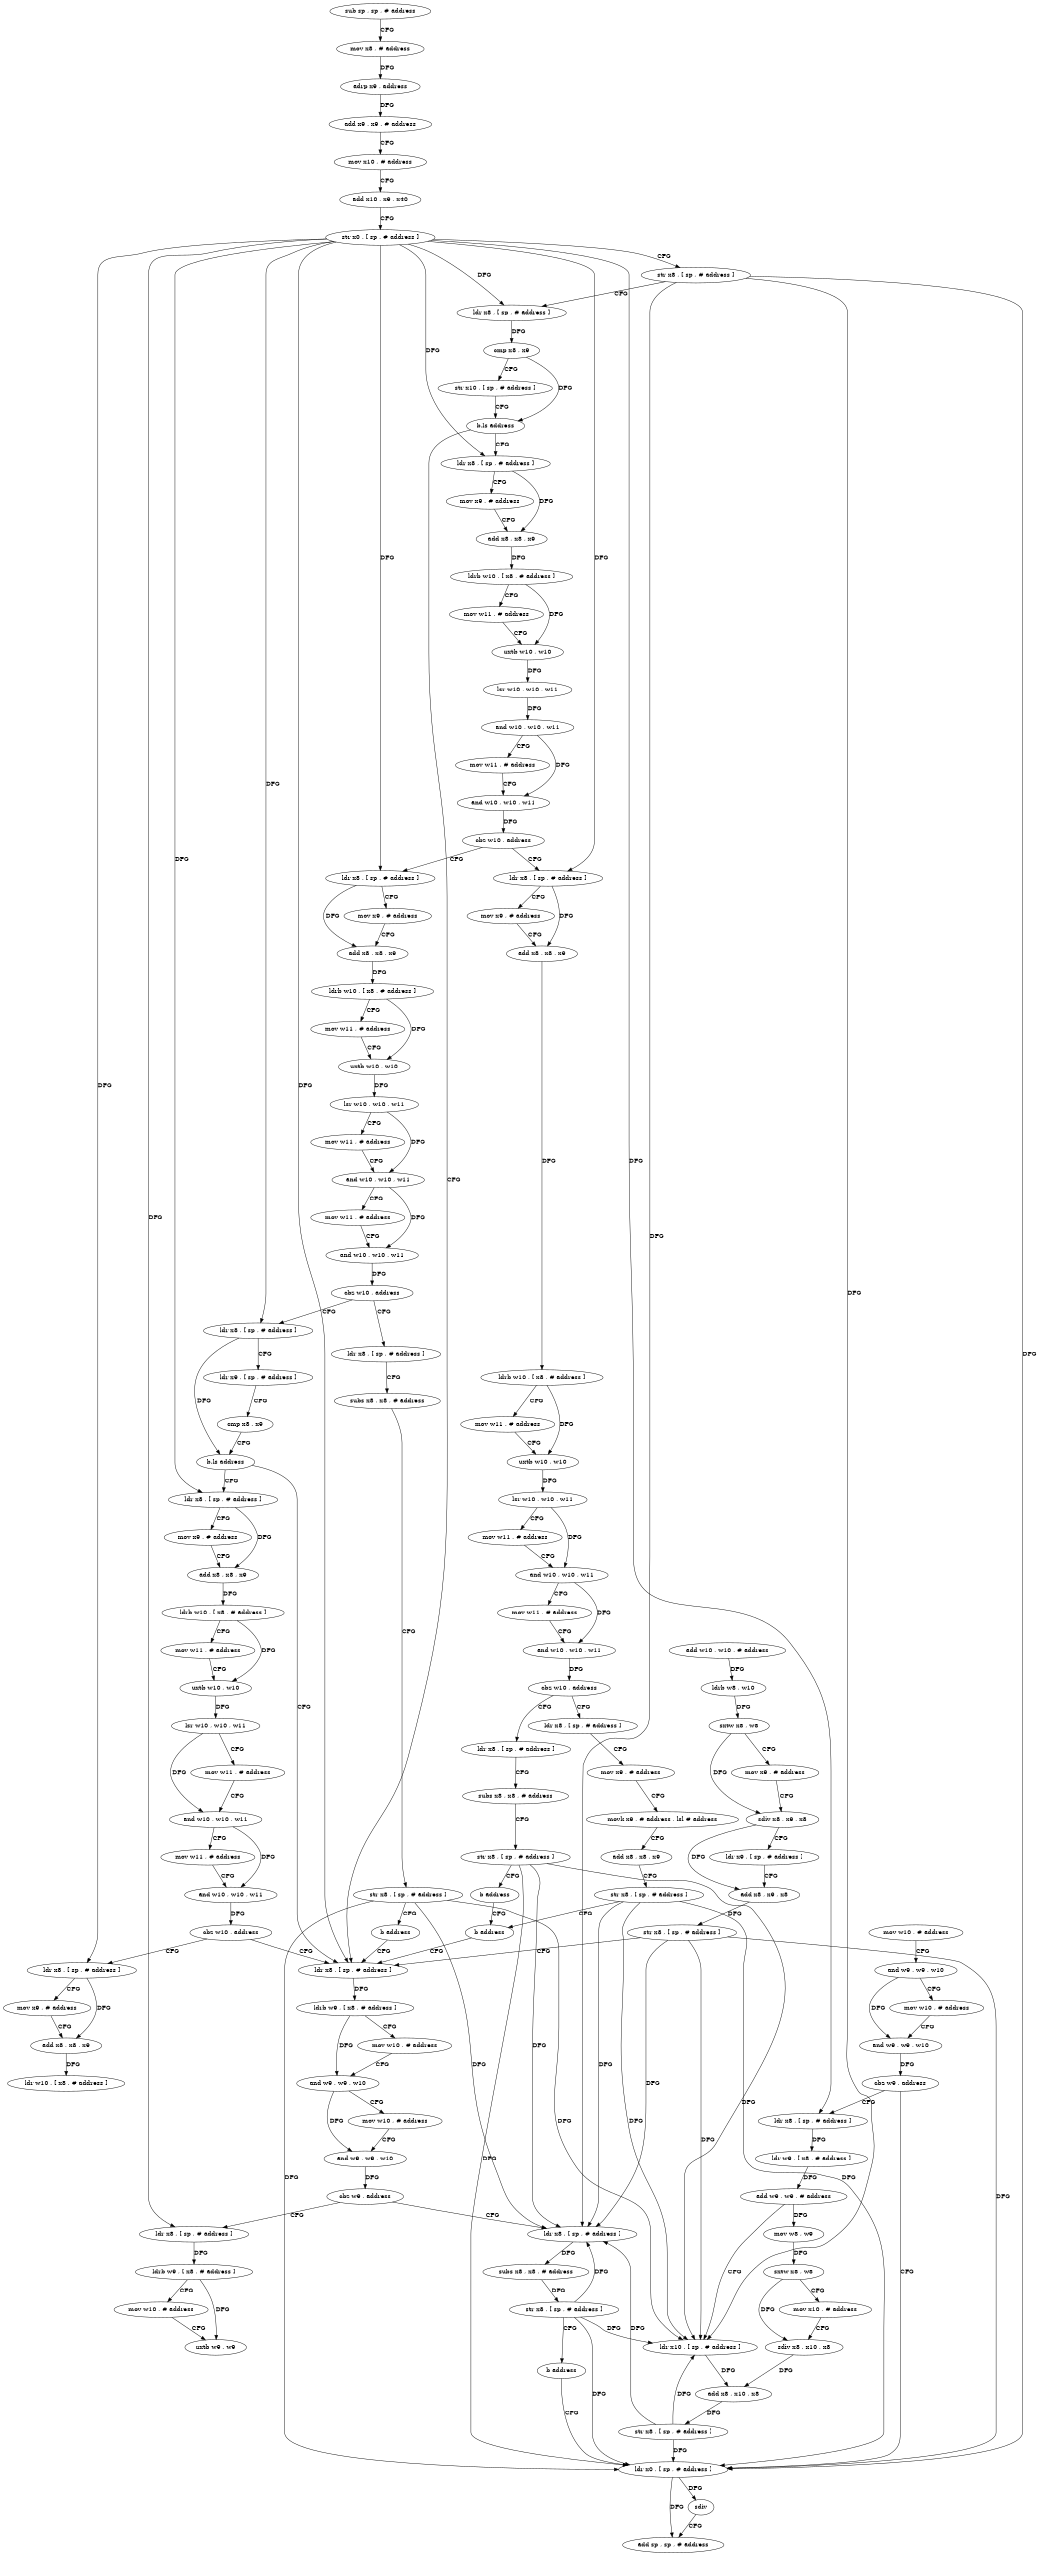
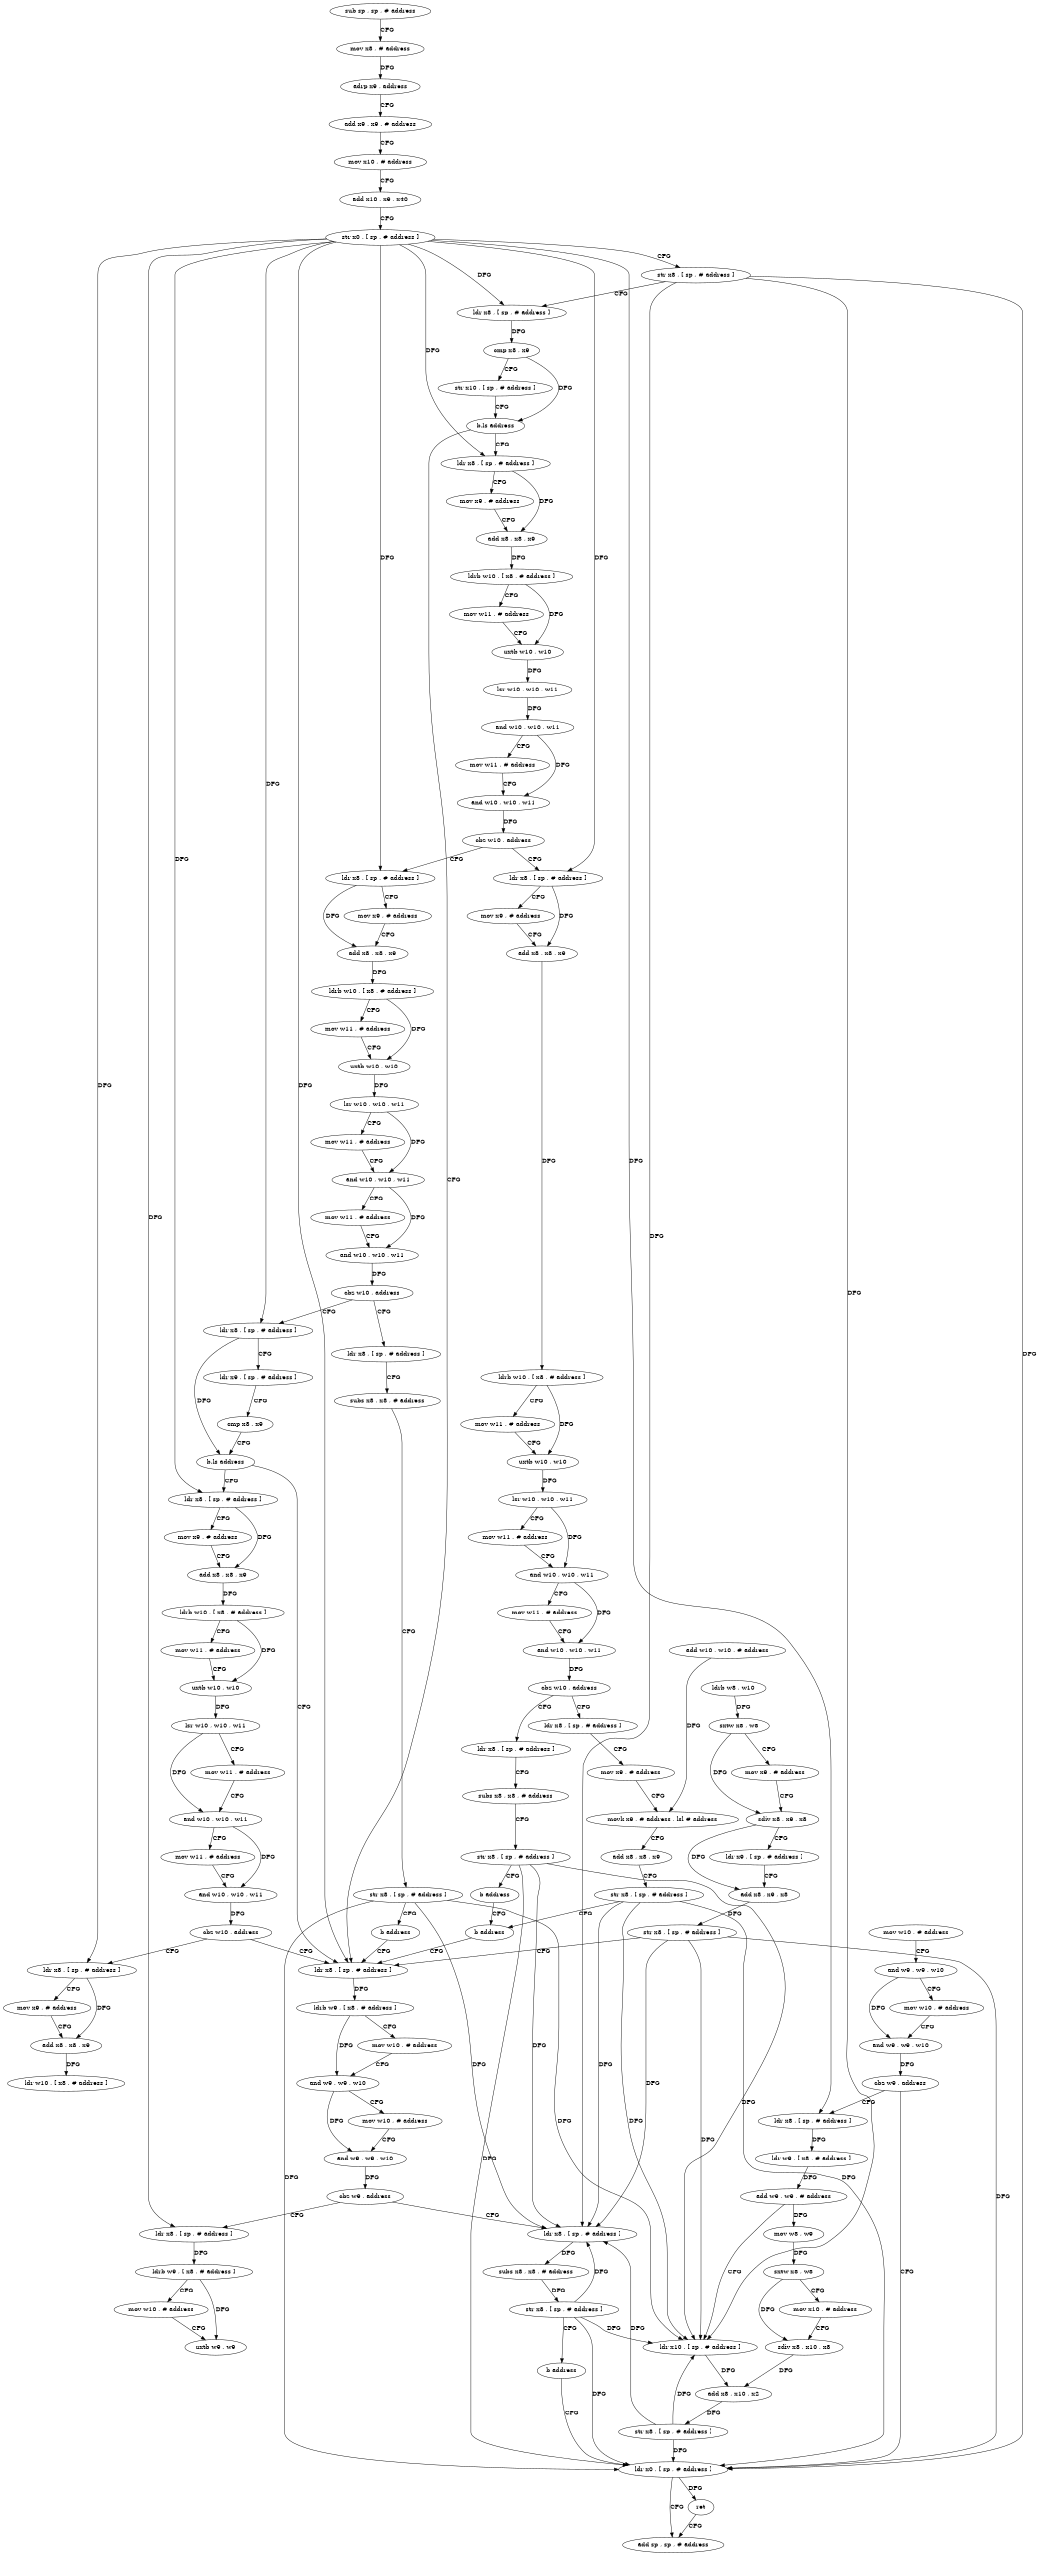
(387, 106) -> (387, 106)
(730, 1667) -> (687, 1730)
(734, 2394) -> (734, 2394)
(677, 2507) -> (677, 2507)
(701, 2507) -> (701, 2507)
